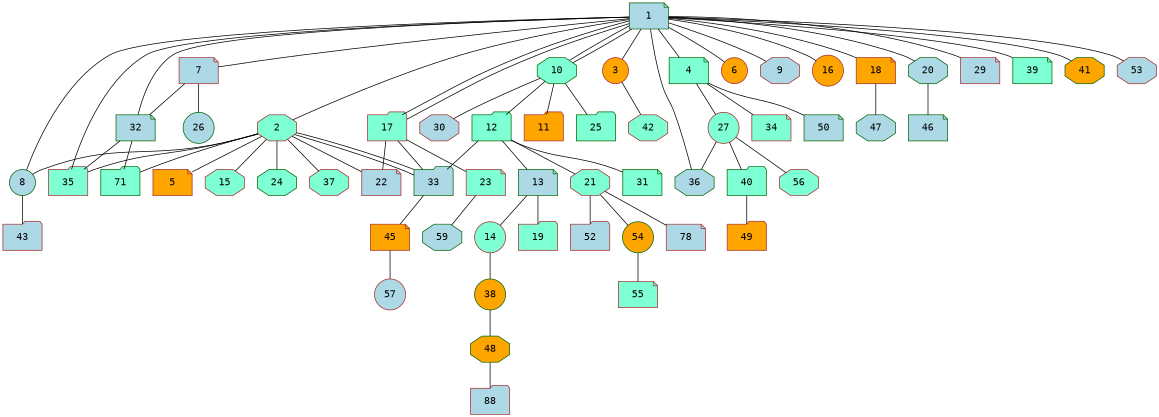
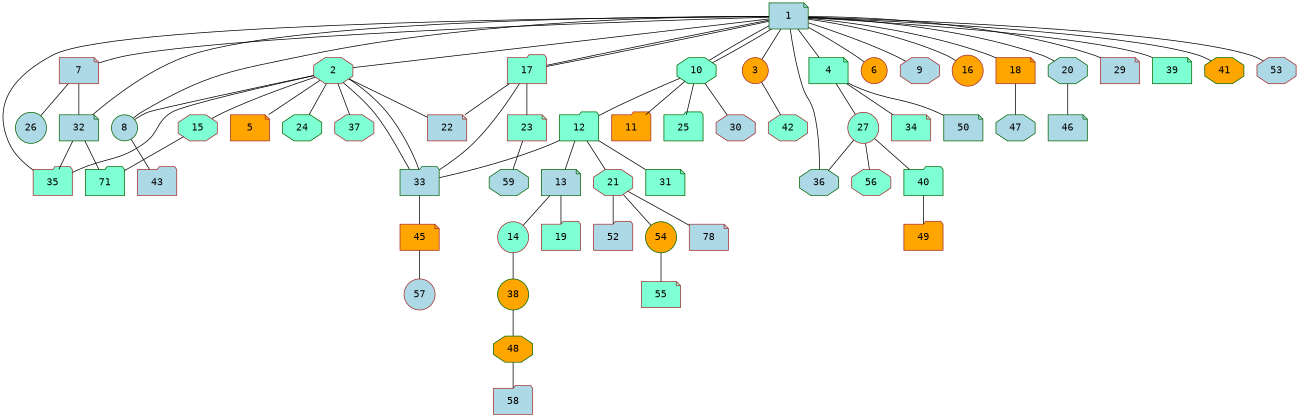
(190, 154) -> (154, 154)
(490, 401) -> (513, 401)
